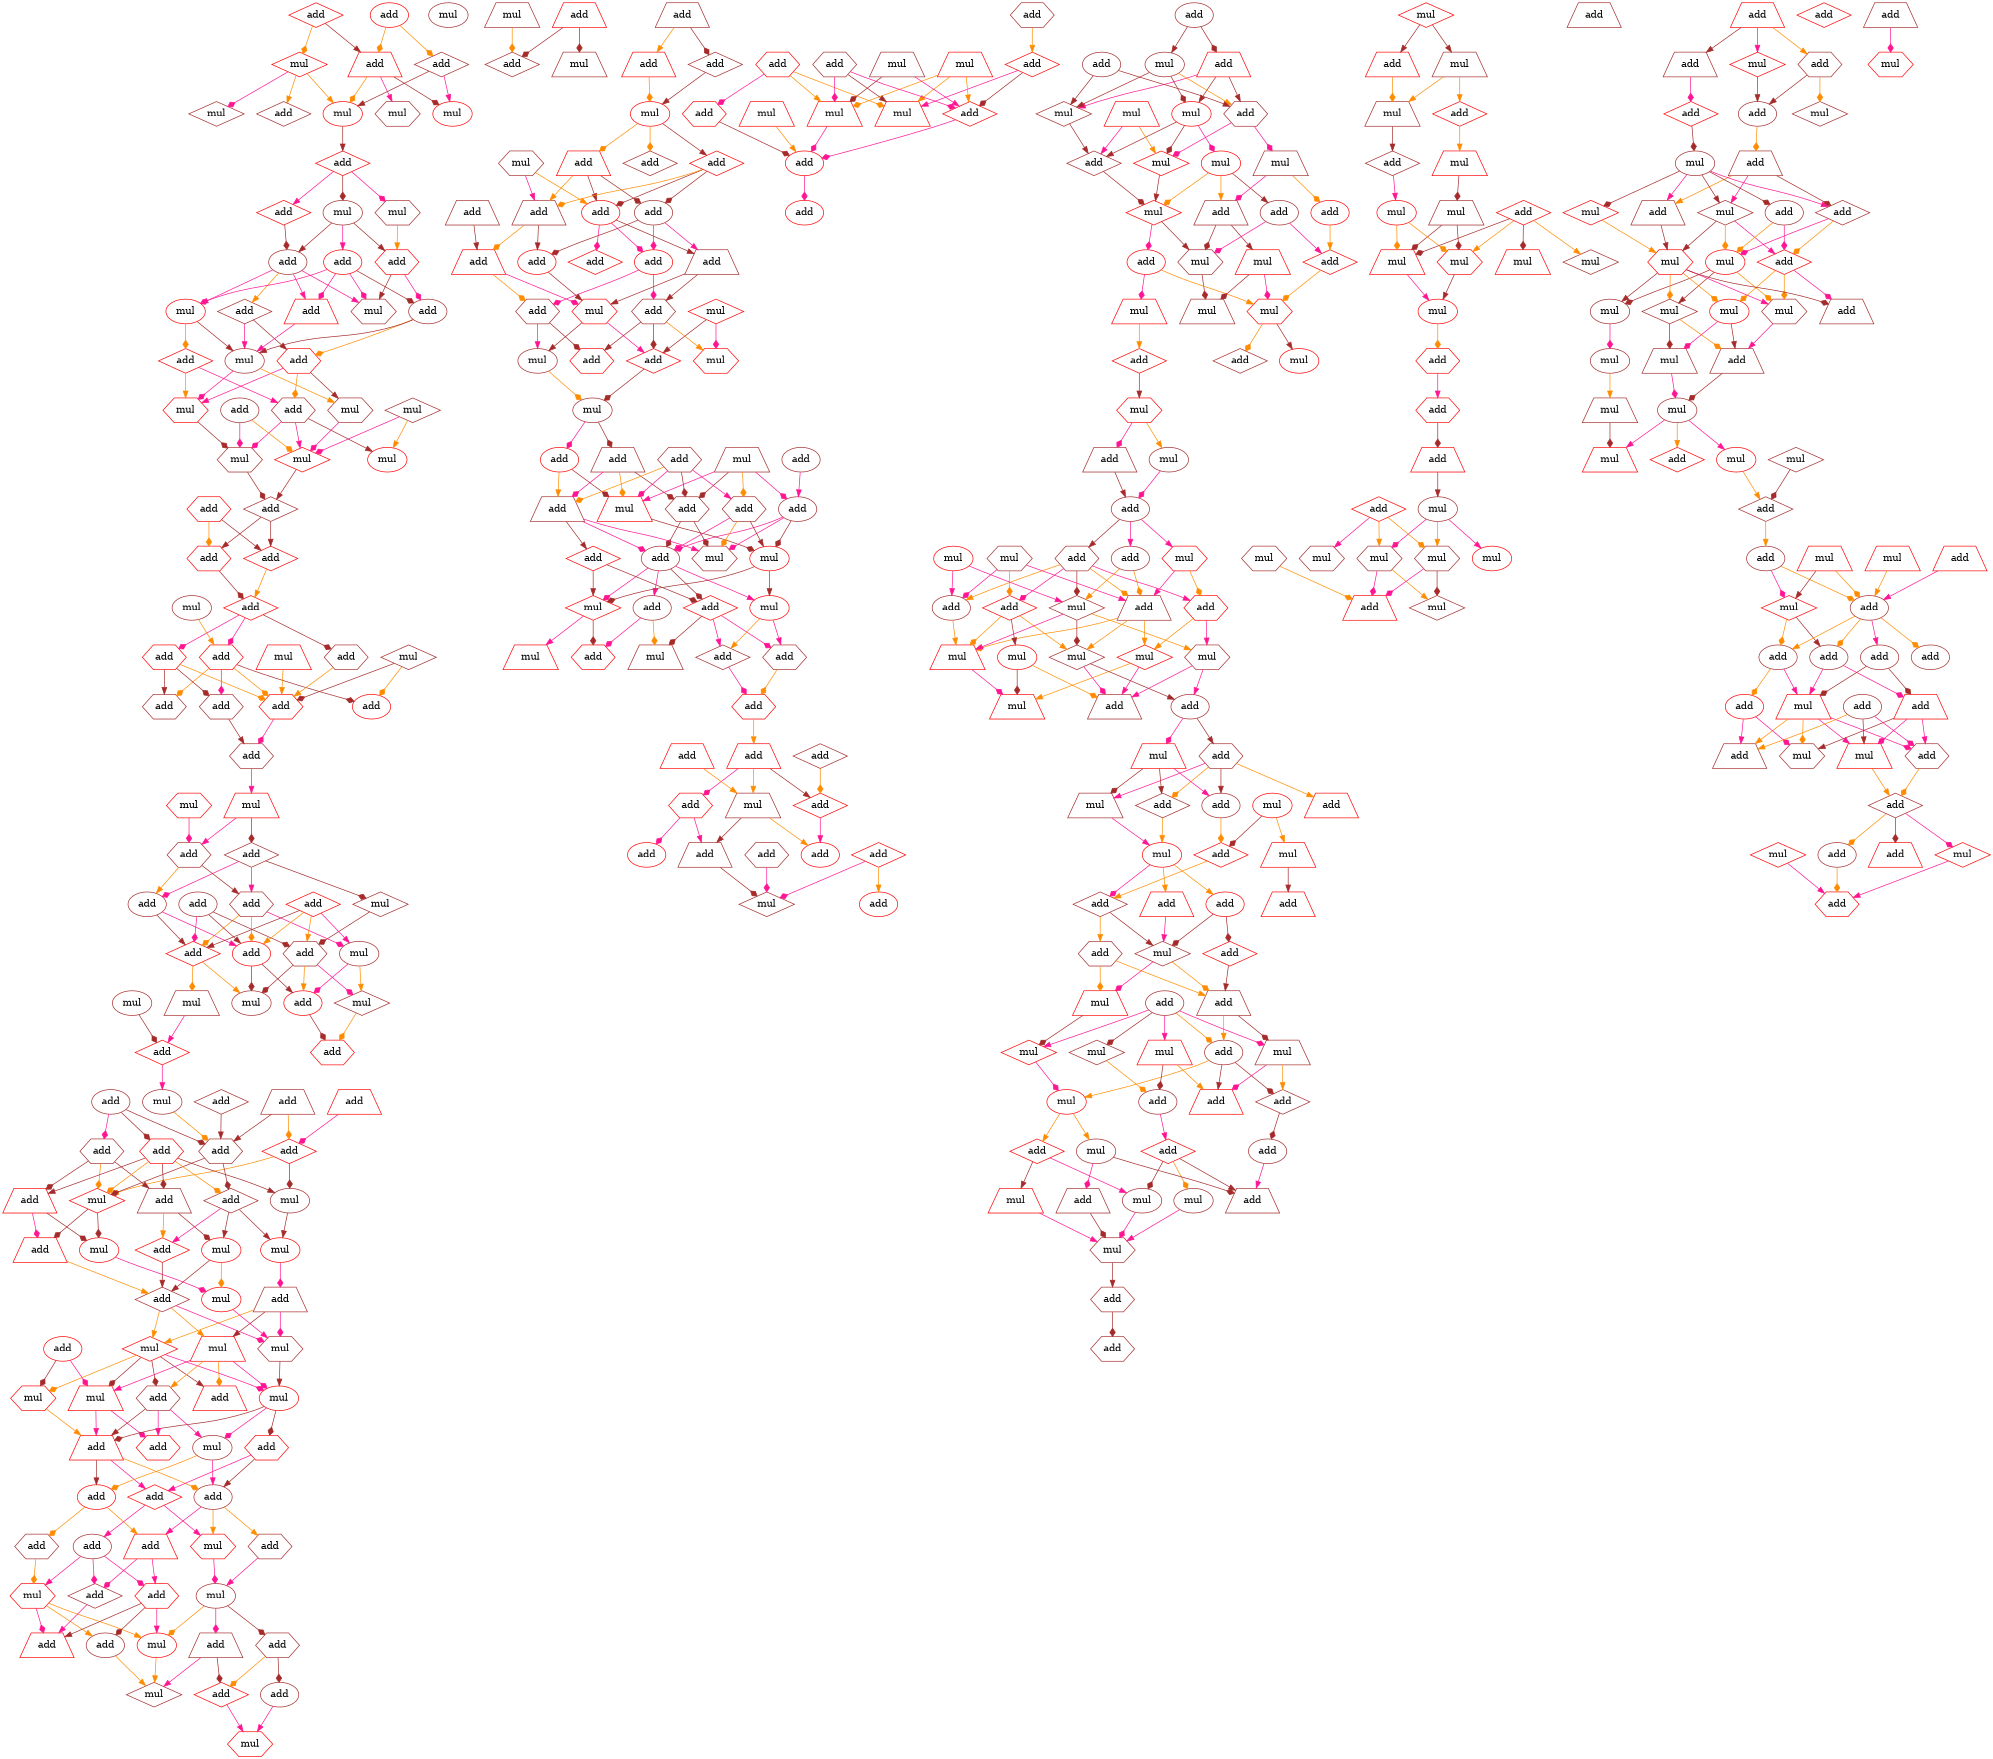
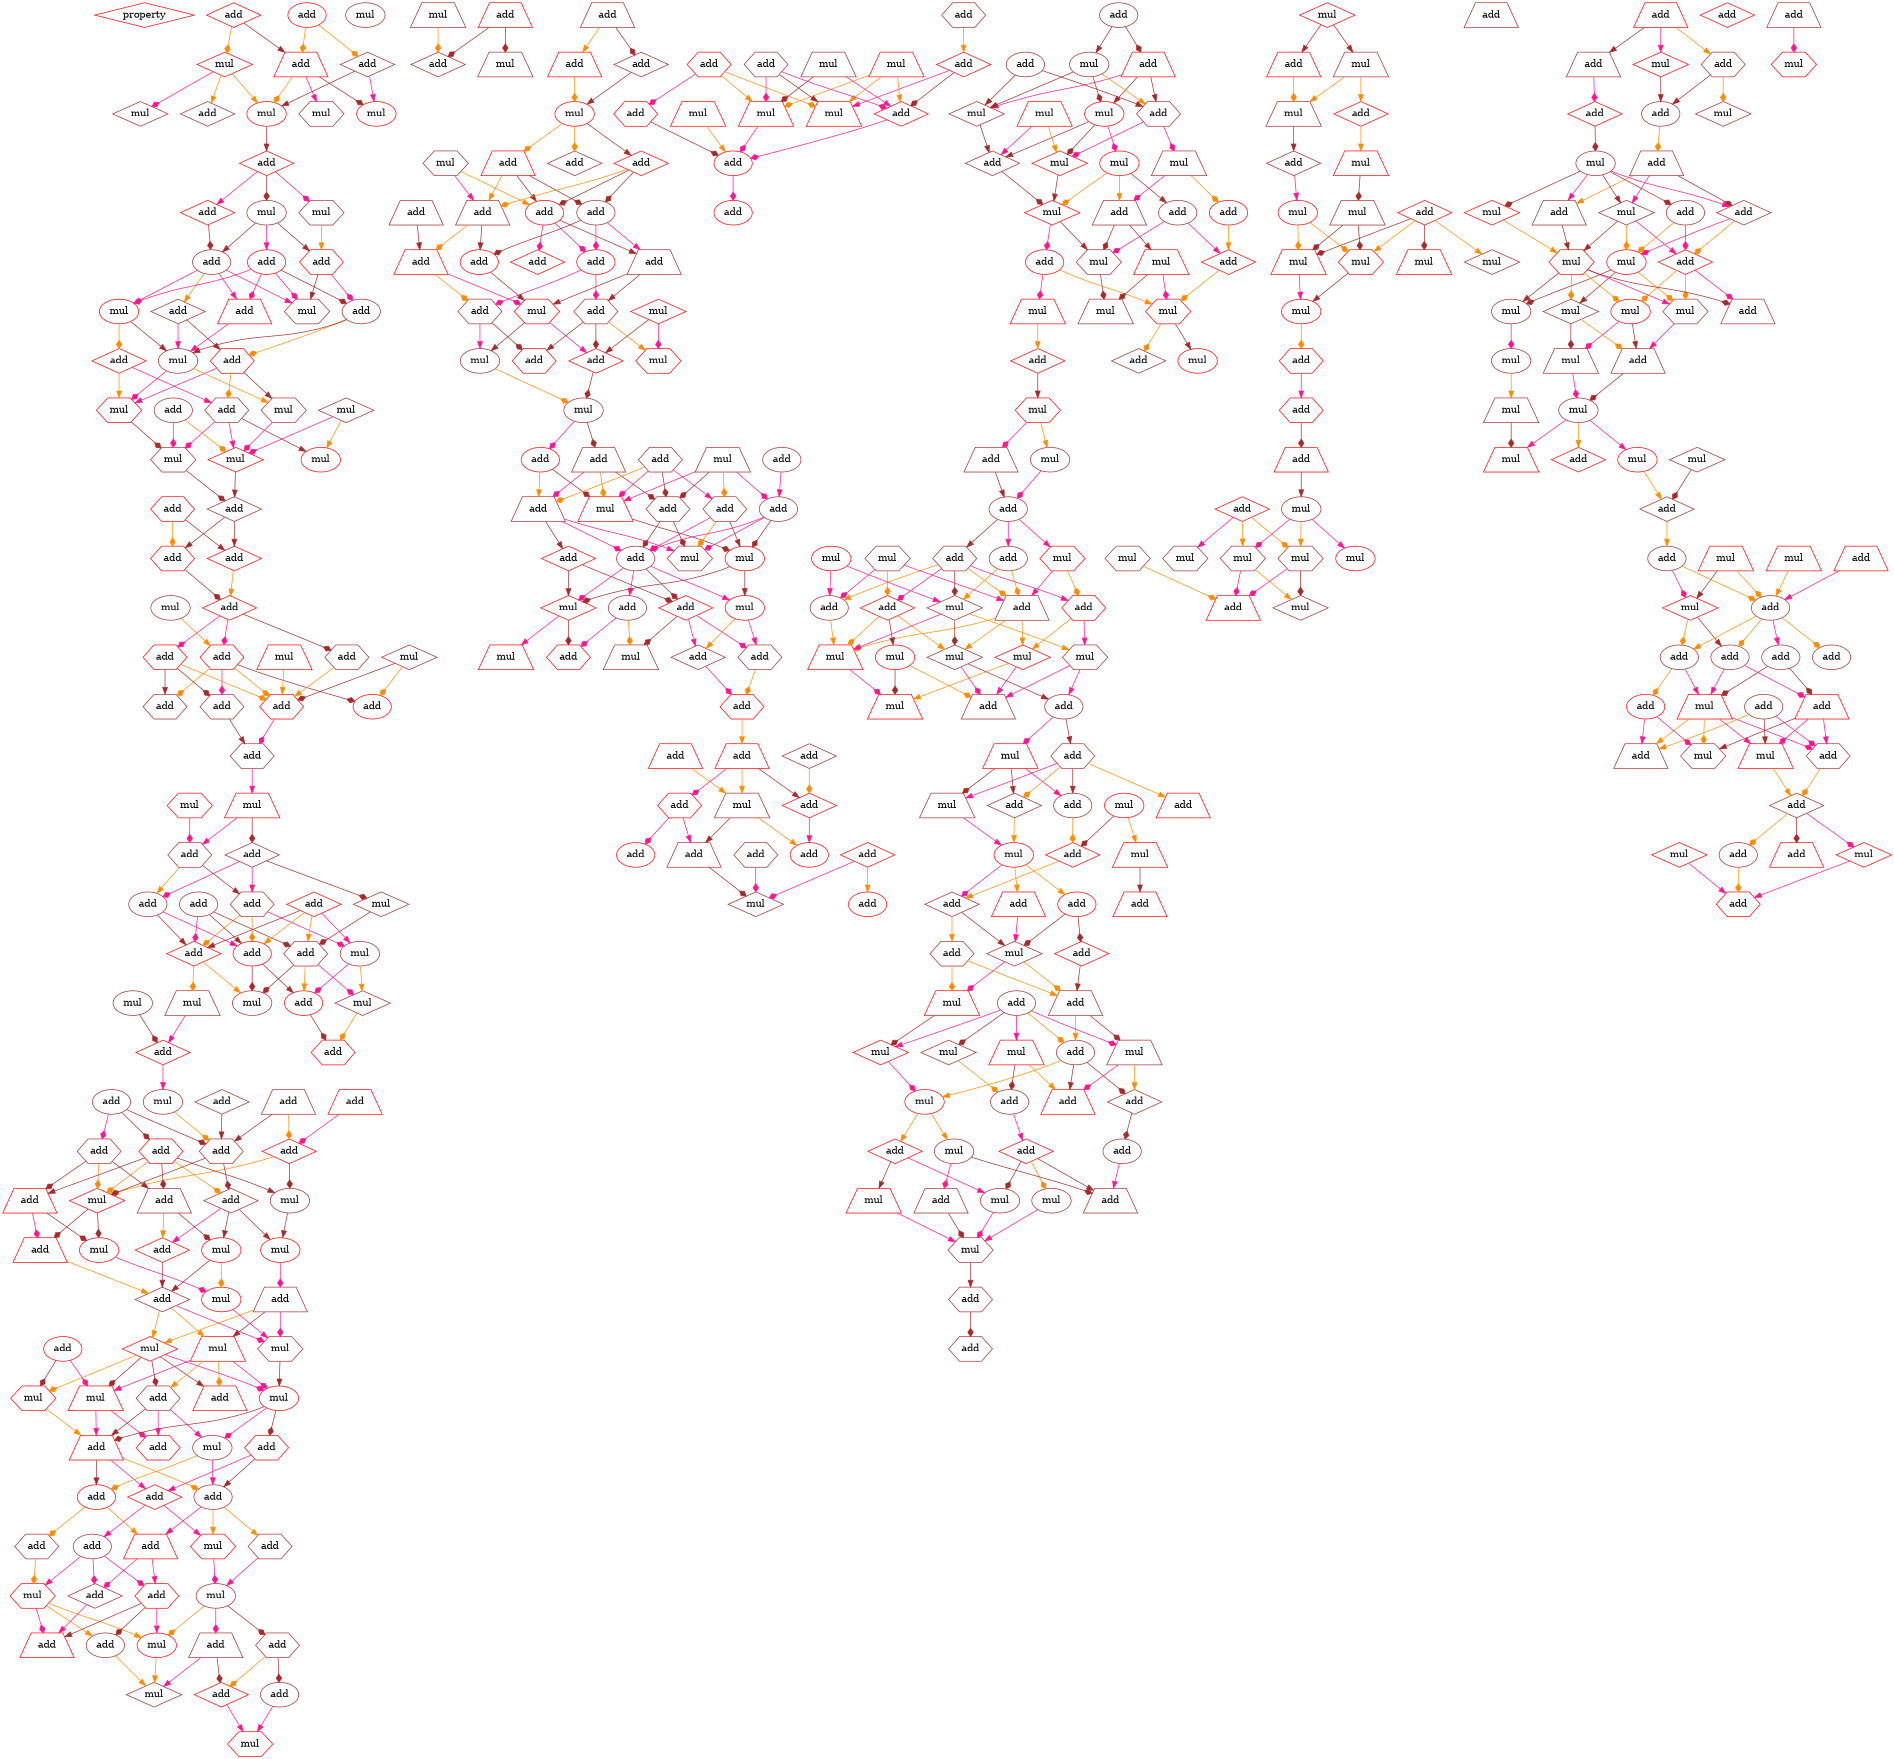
none -> (144, 15)
